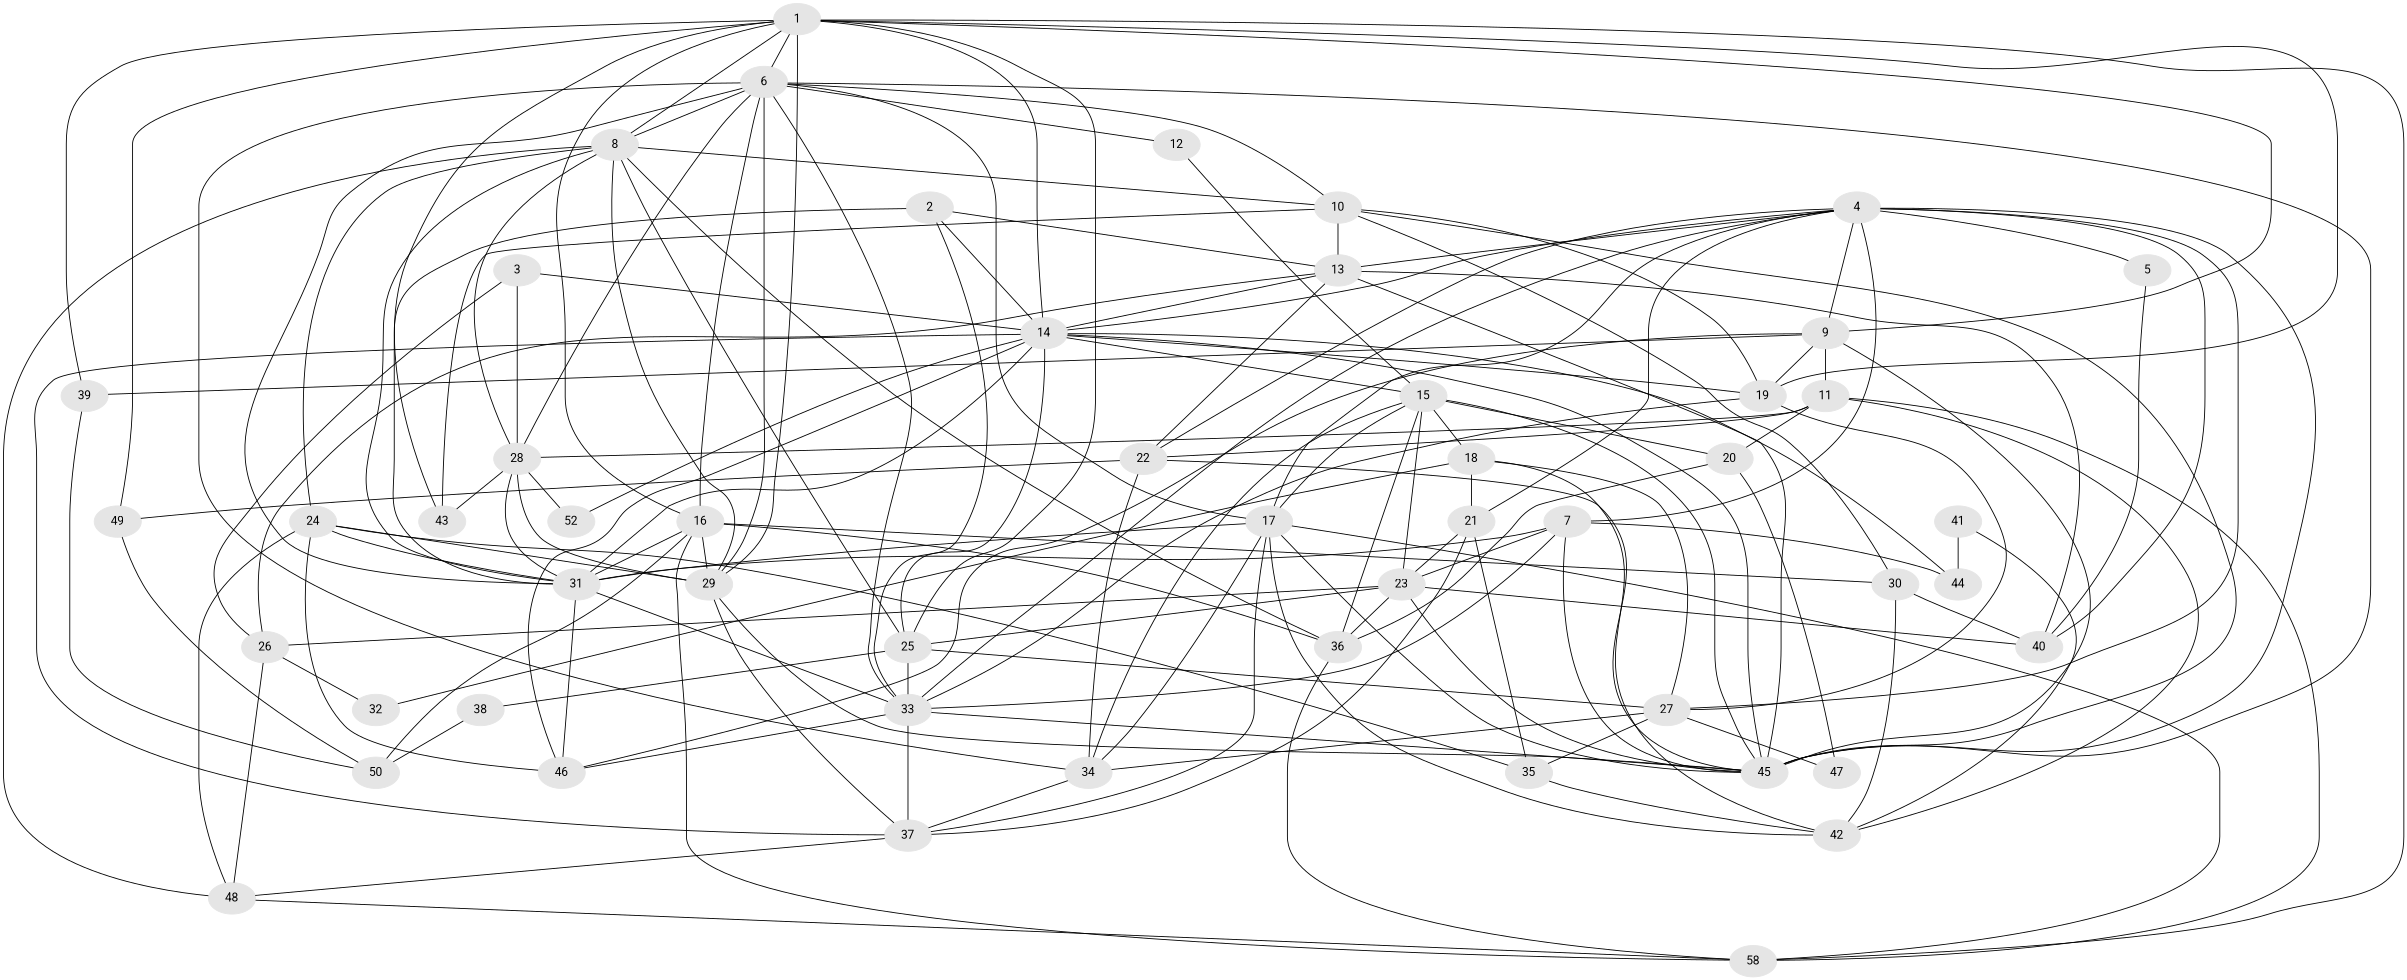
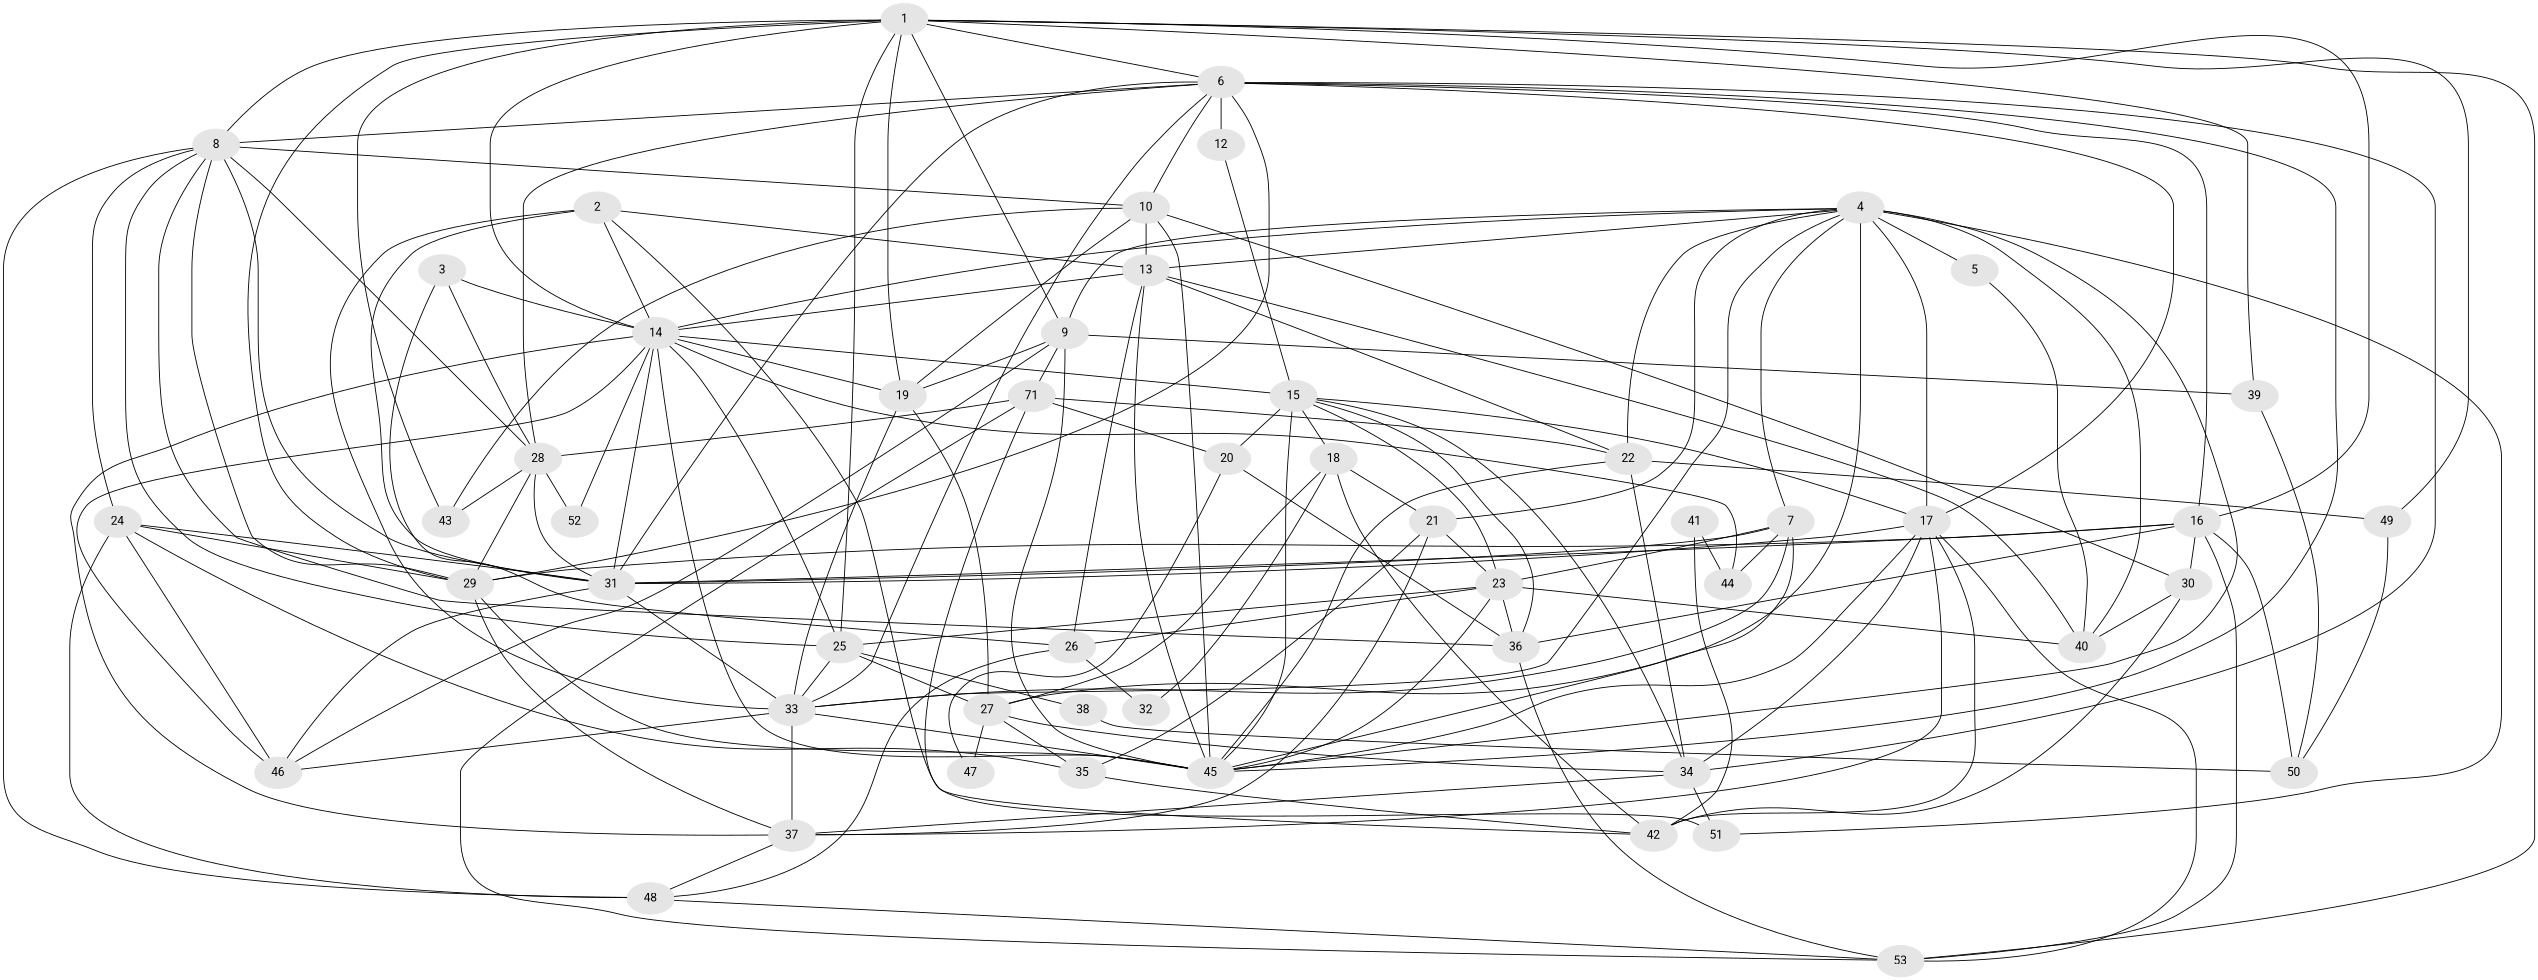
(1826, 396) -> (1032, 396)
none -> (1717, 836)
(1753, 961) -> (1901, 961)
